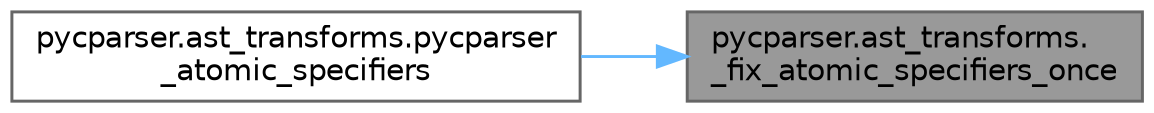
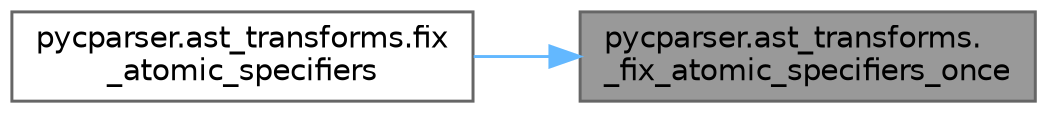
(296, 57) -> (242, 57)
